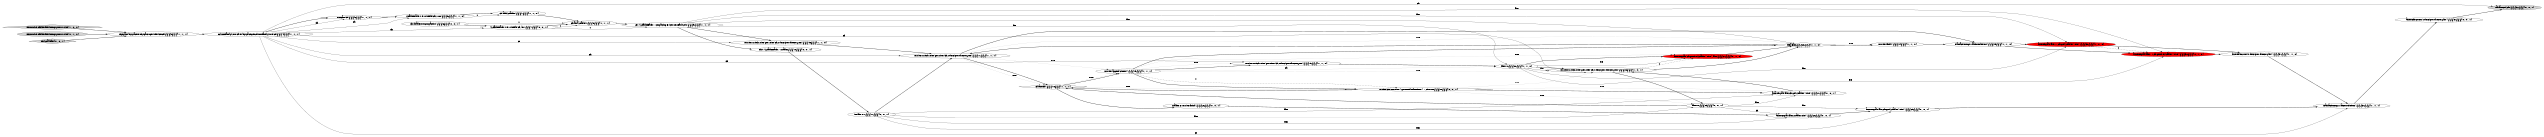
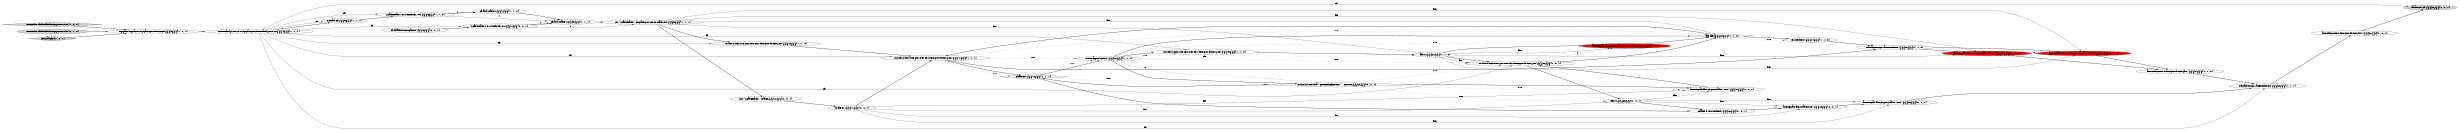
(354, 17) -> (344, 21)
(515, 23) -> (496, 18)
(1377, 102) -> (1671, 106)
(1757, 111) -> (1722, 102)
